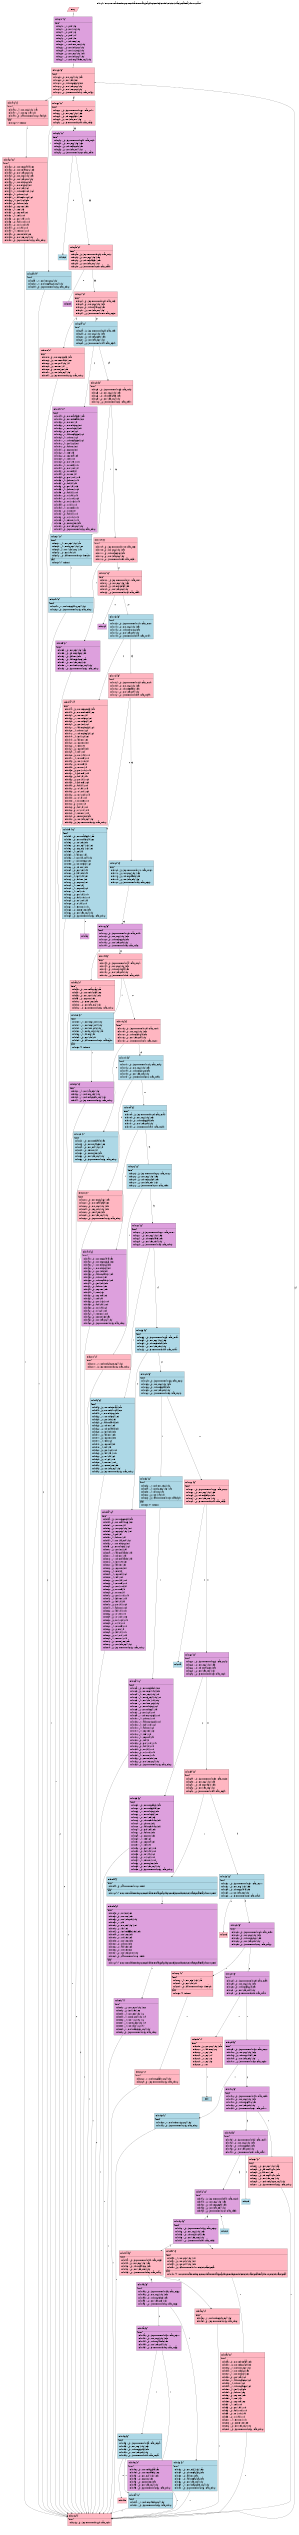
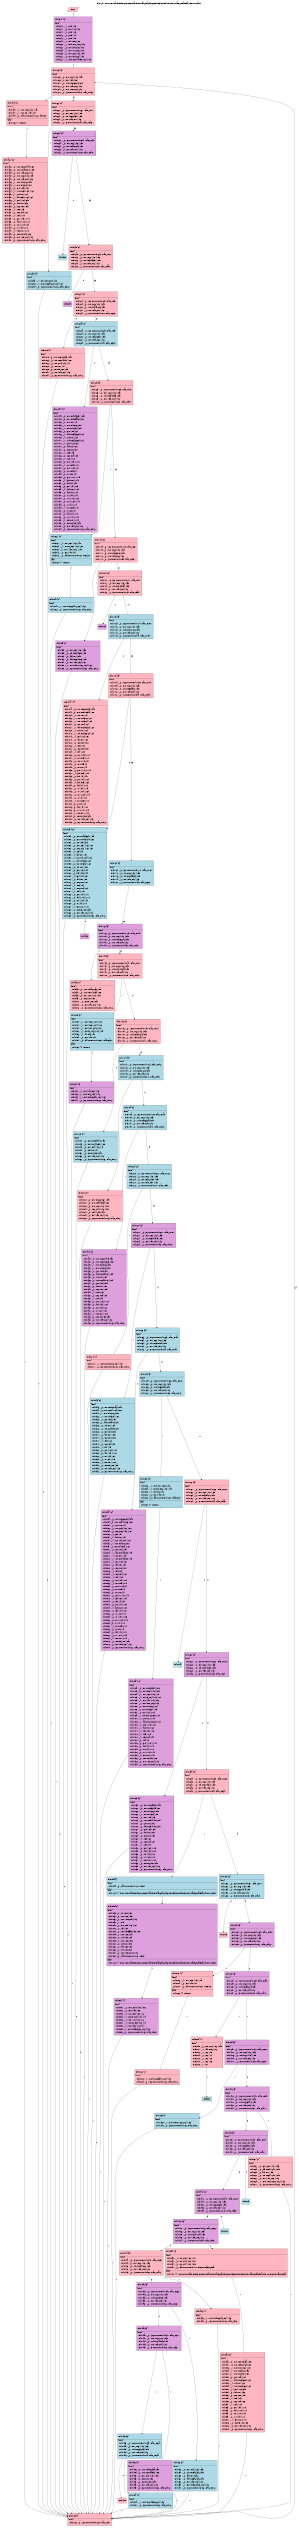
(207, 2099) -> (207, 2099)
